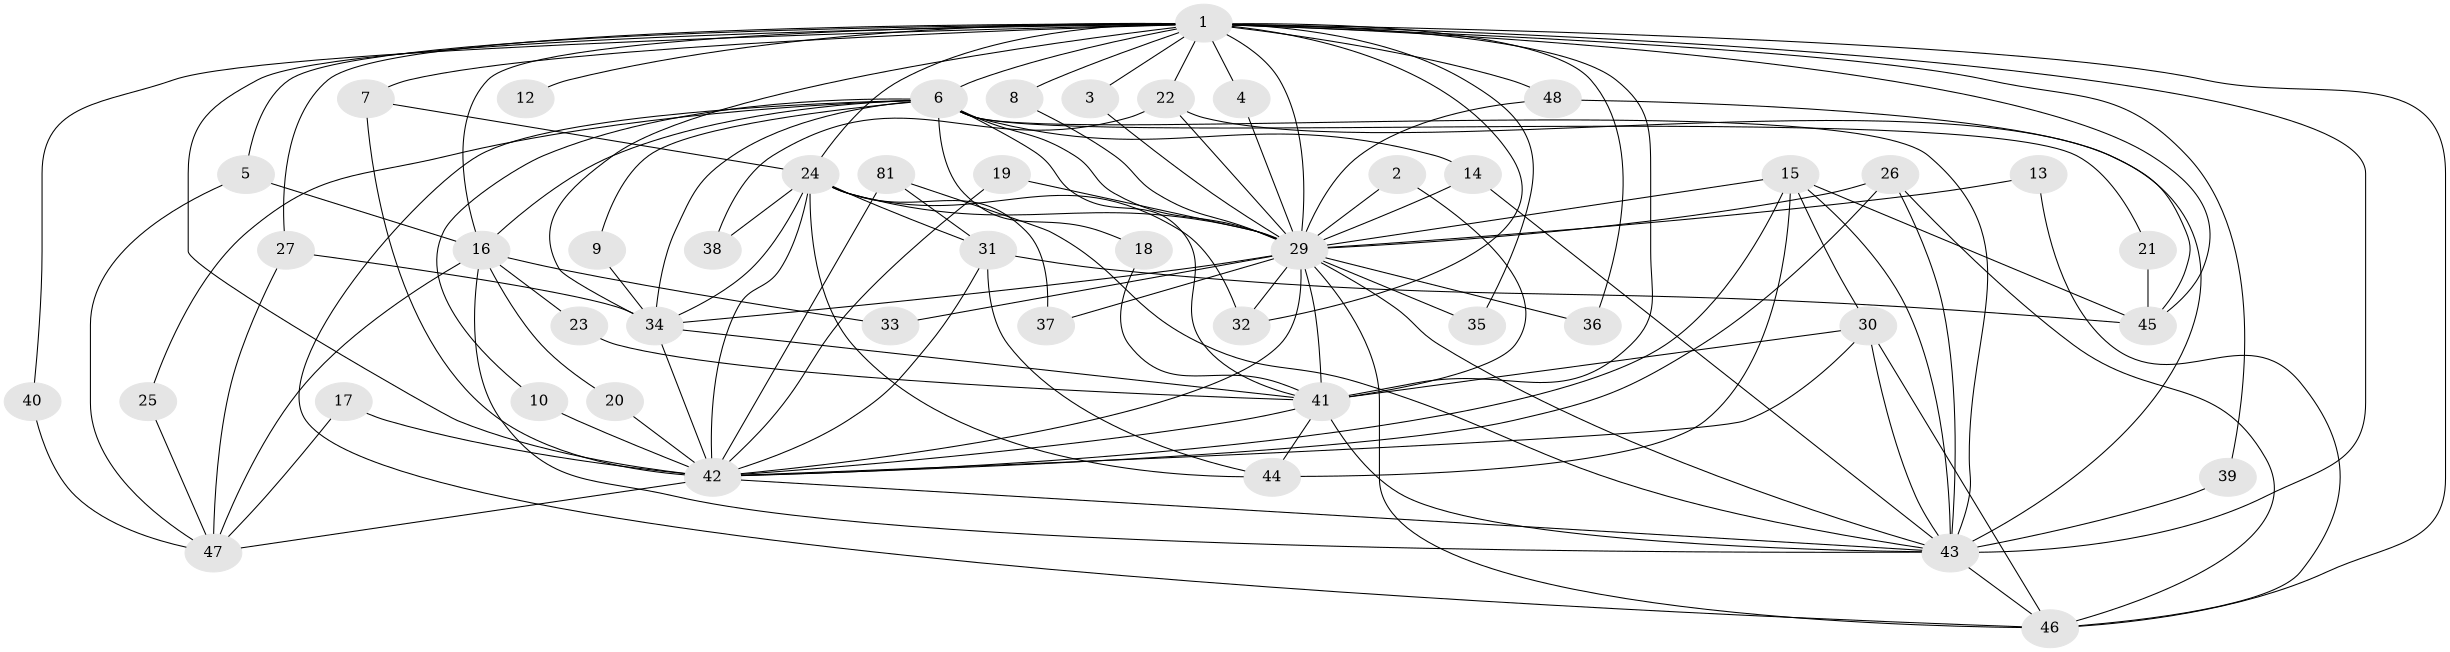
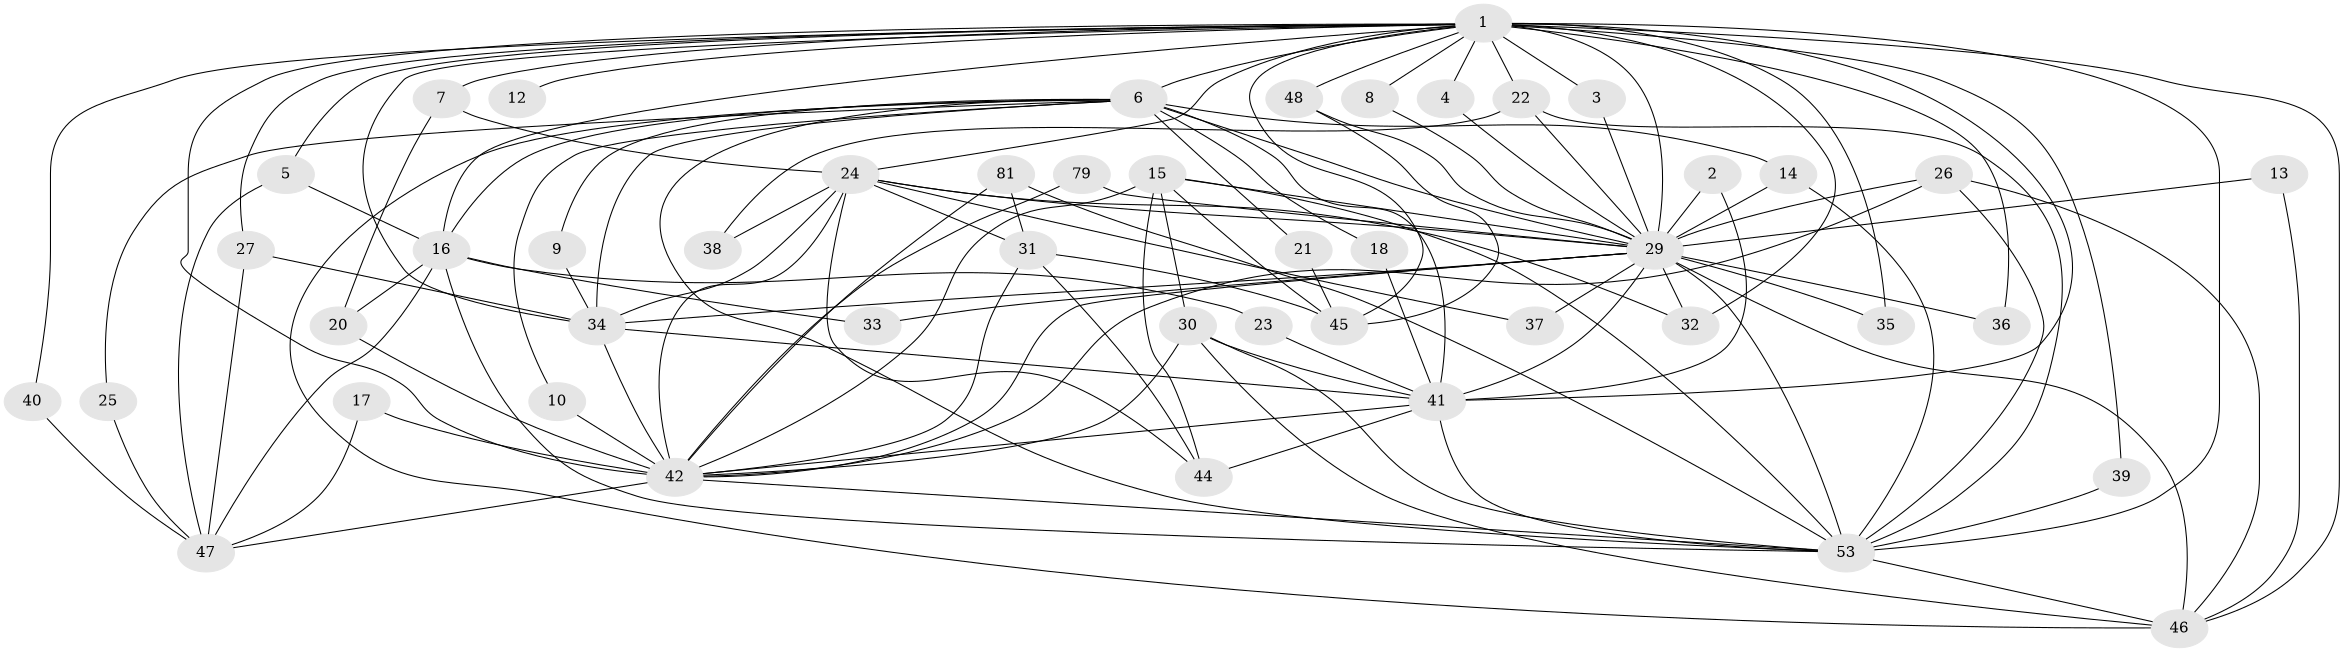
(1002, 175) -> (1082, 175)
(450, 368) -> (390, 196)
(1950, 553) -> (1846, 553)
